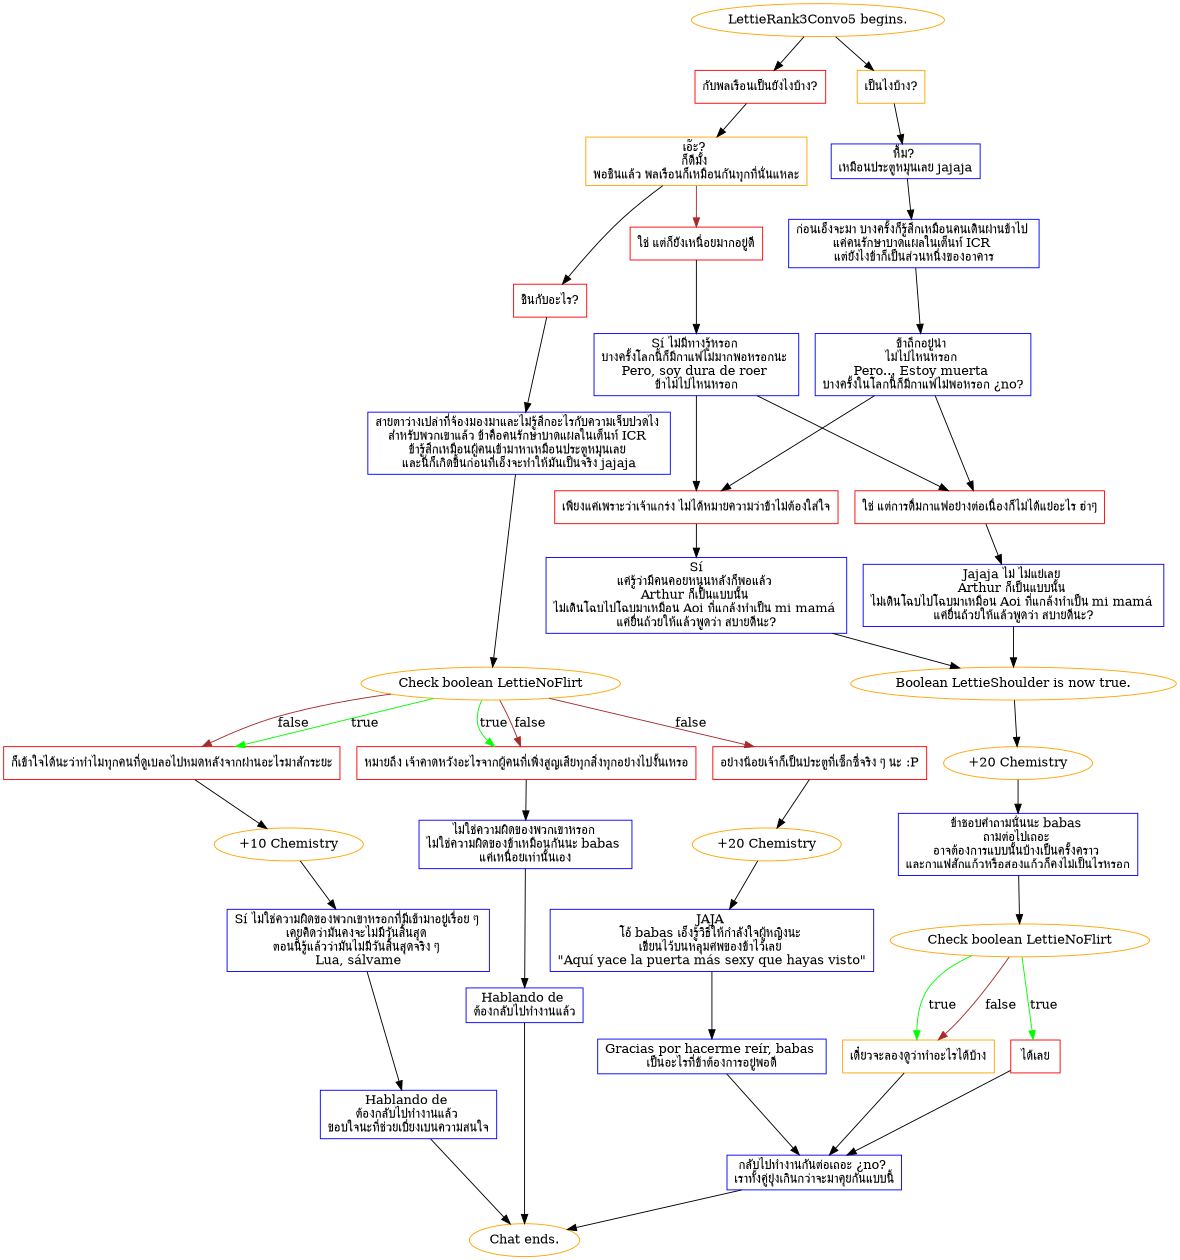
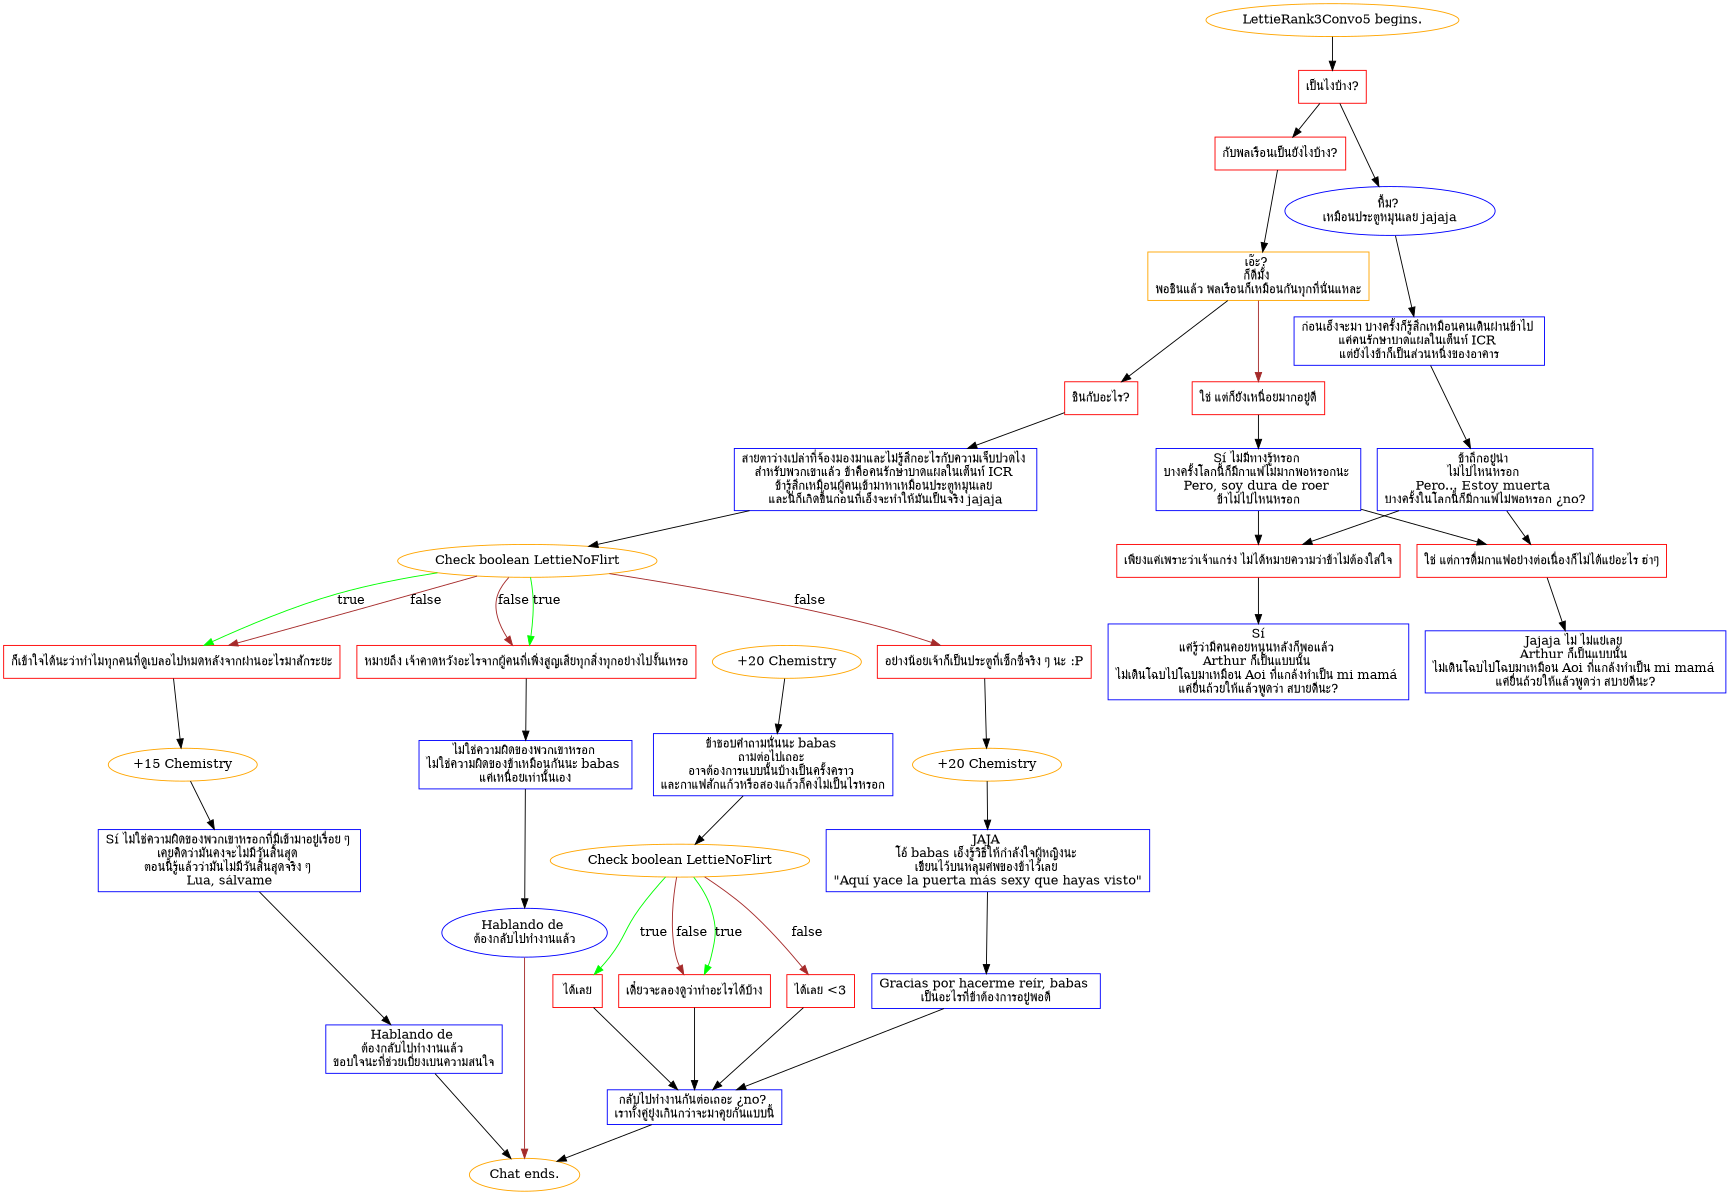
(792, 50) -> (1309, 117)
(891, 87) -> (1332, 87)
(906, 161) -> (1390, 211)
(1014, 684) -> none
(289, 844) -> (183, 765)
none -> (821, 991)
(525, 1005) -> (525, 933)
(918, 1056) -> (695, 991)
(525, 1119) -> (525, 1053)
